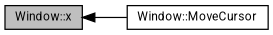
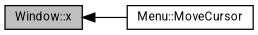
(198, 17) -> (190, 17)
